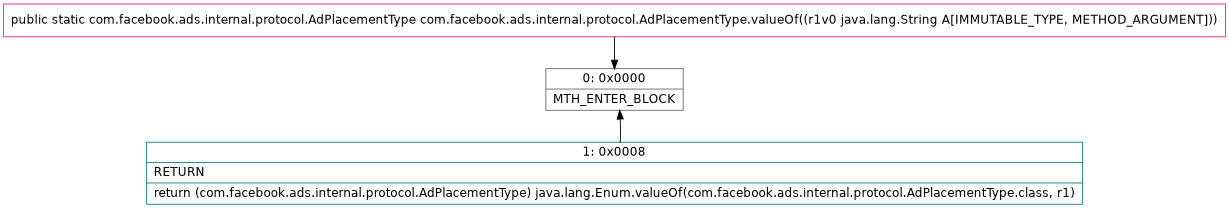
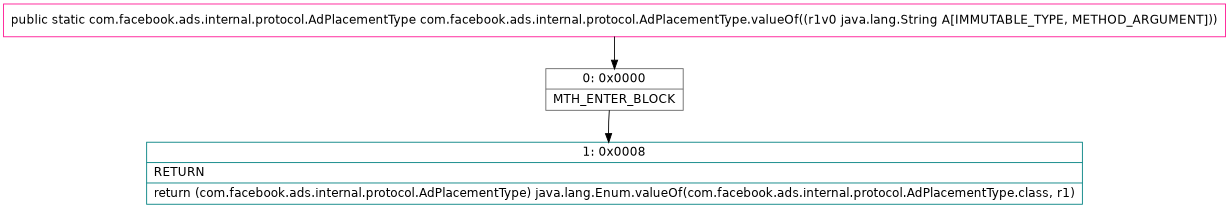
(620, 131) -> (609, 122)
